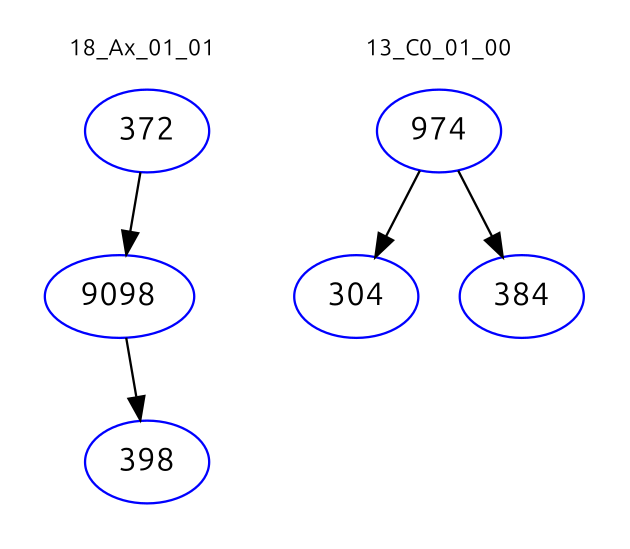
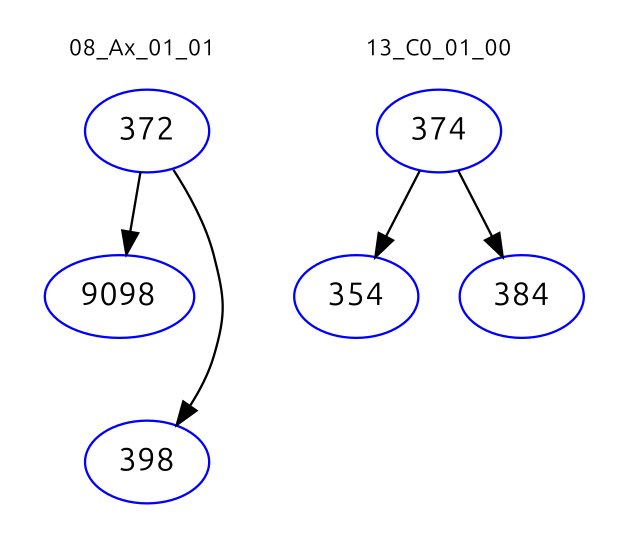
(143, 49) -> (143, 49)
(439, 131) -> (439, 131)
(356, 297) -> (356, 297)
(131, 367) -> (221, 286)
